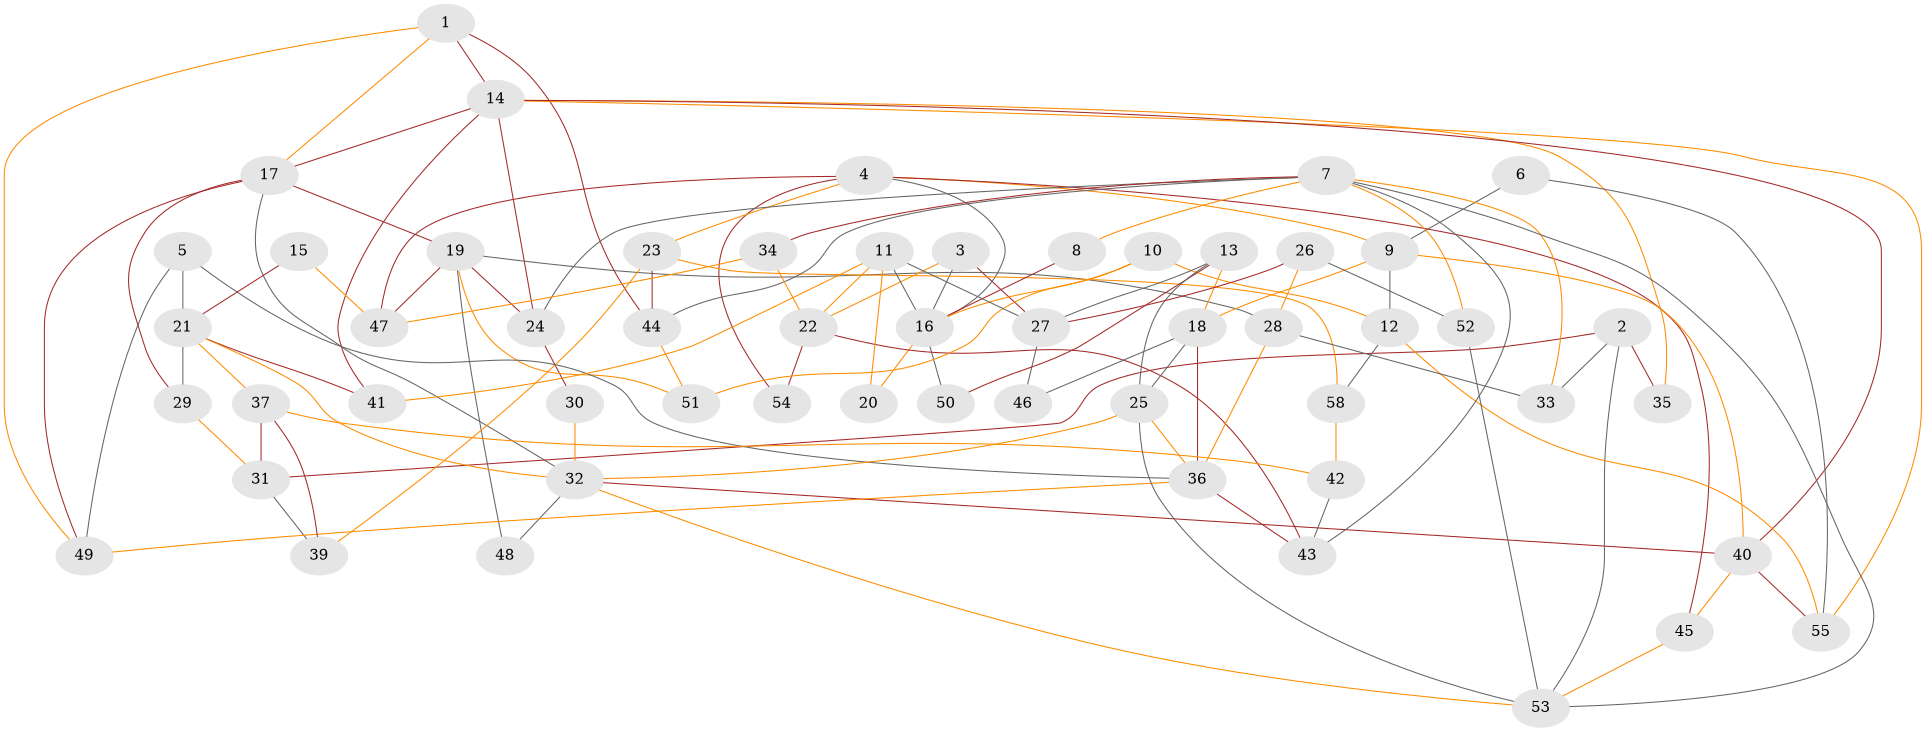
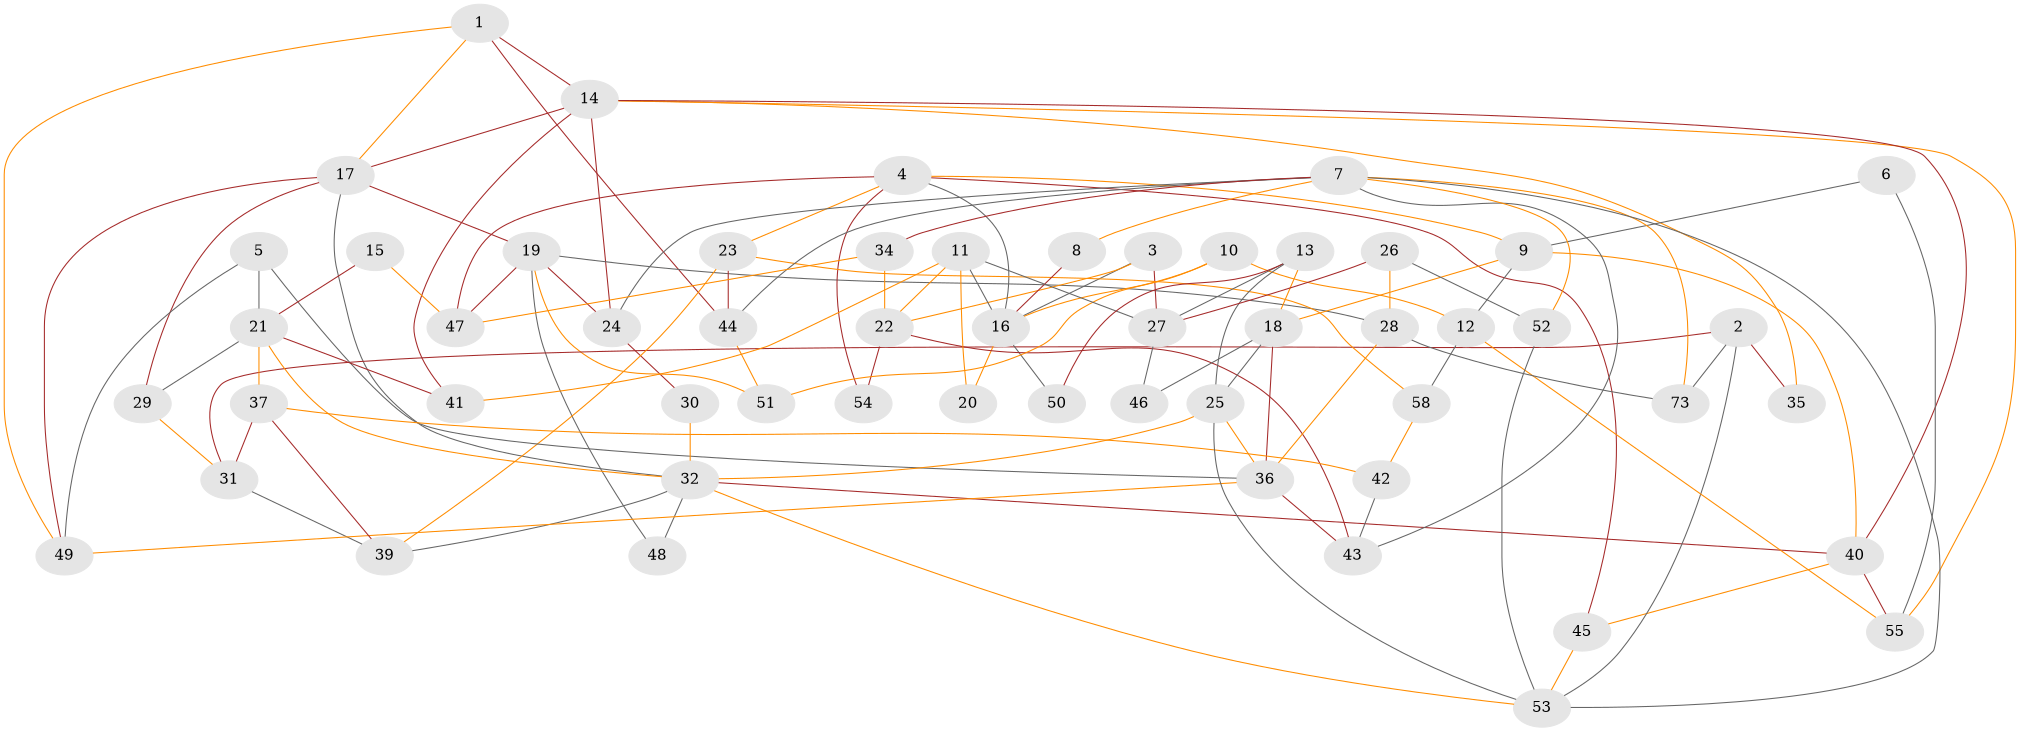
(1546, 404) -> (1681, 404)
none -> (503, 534)
